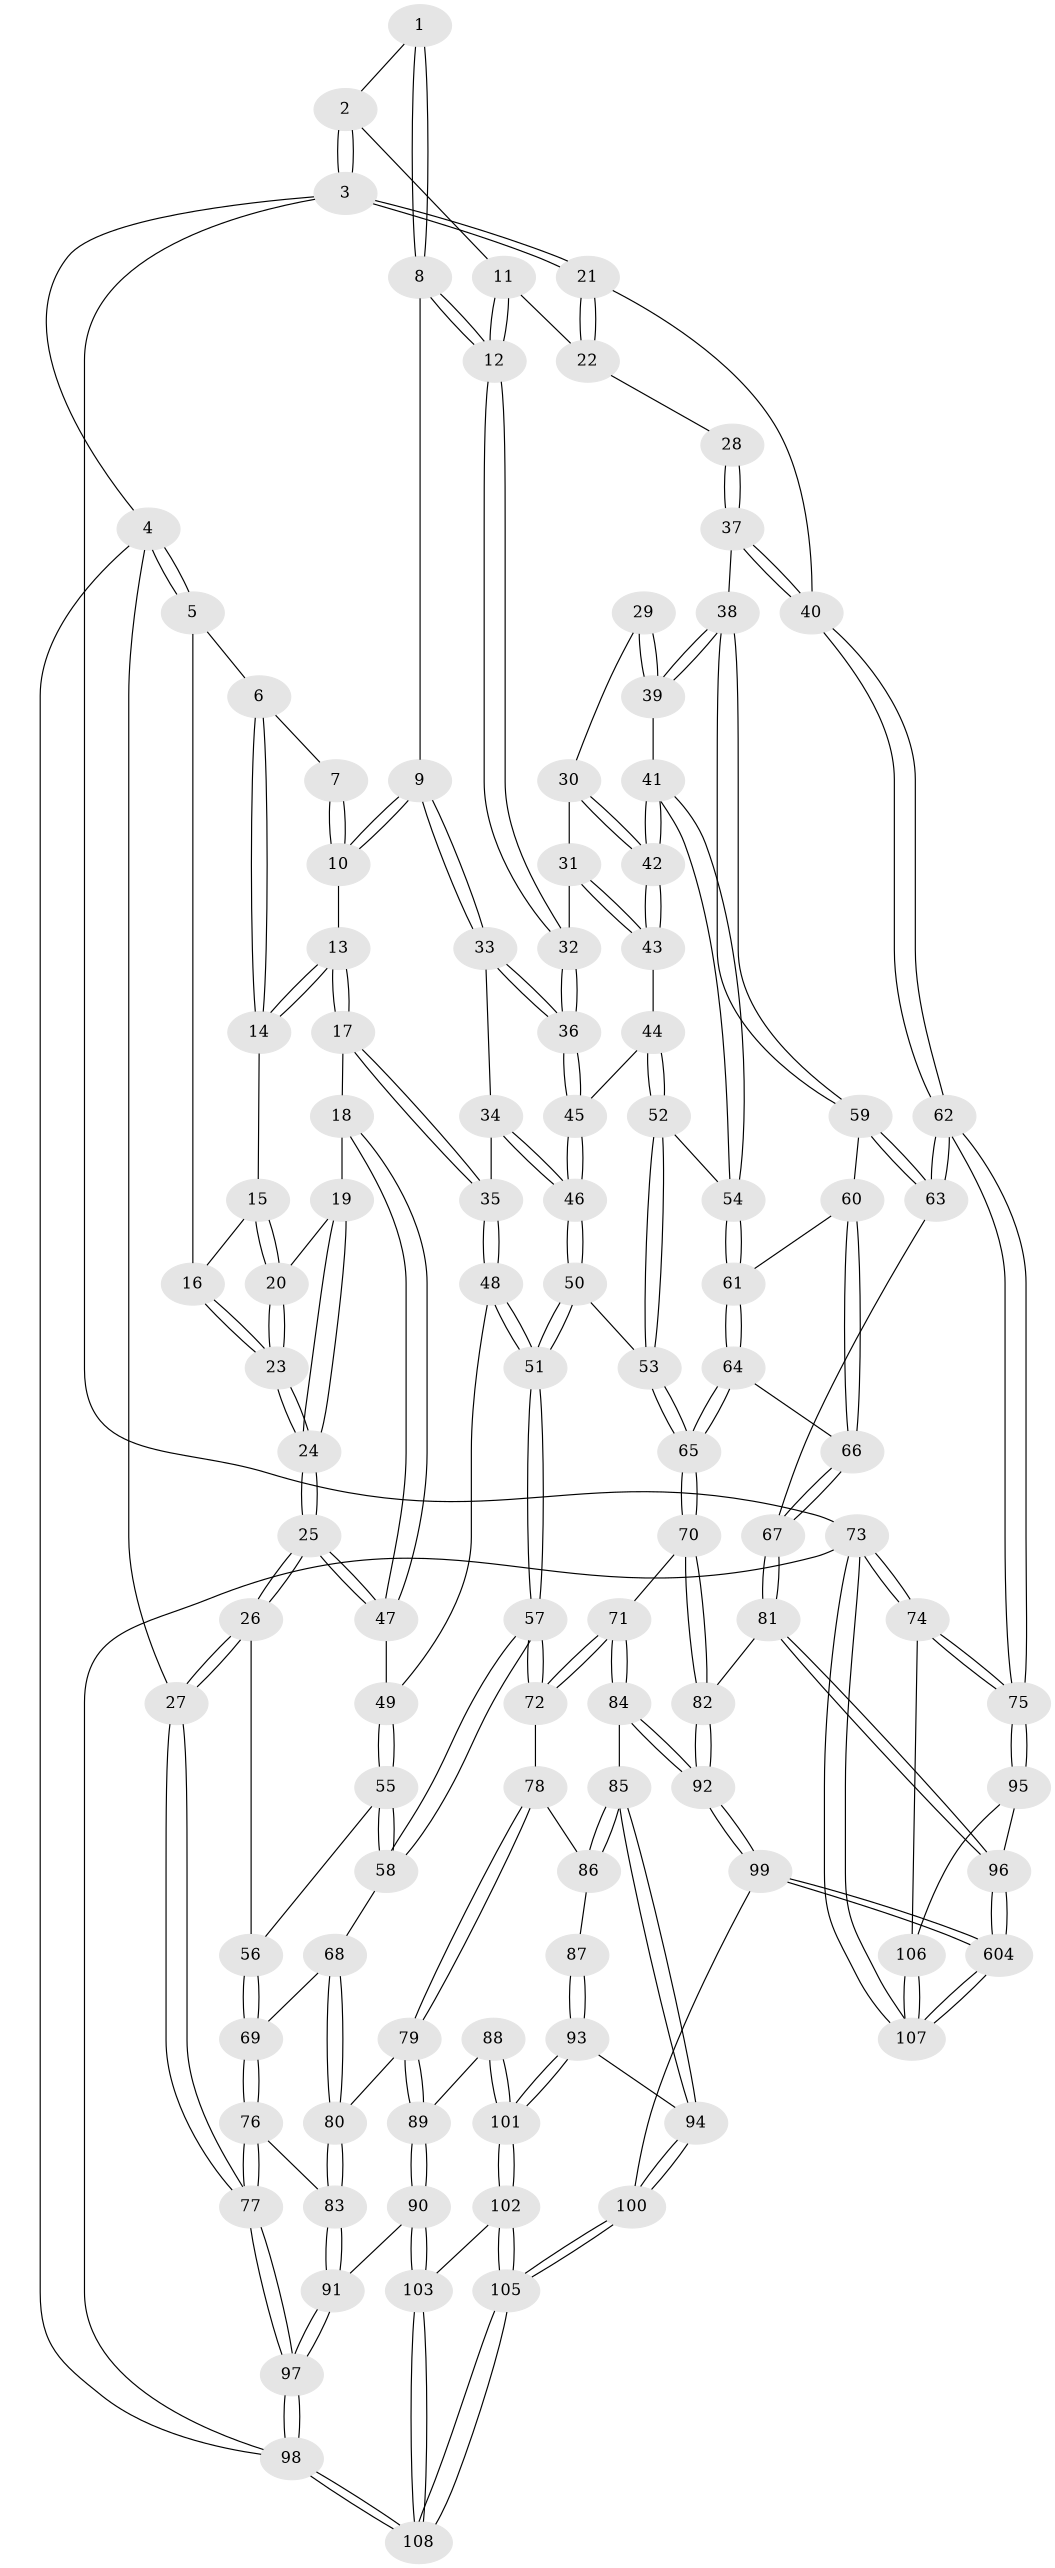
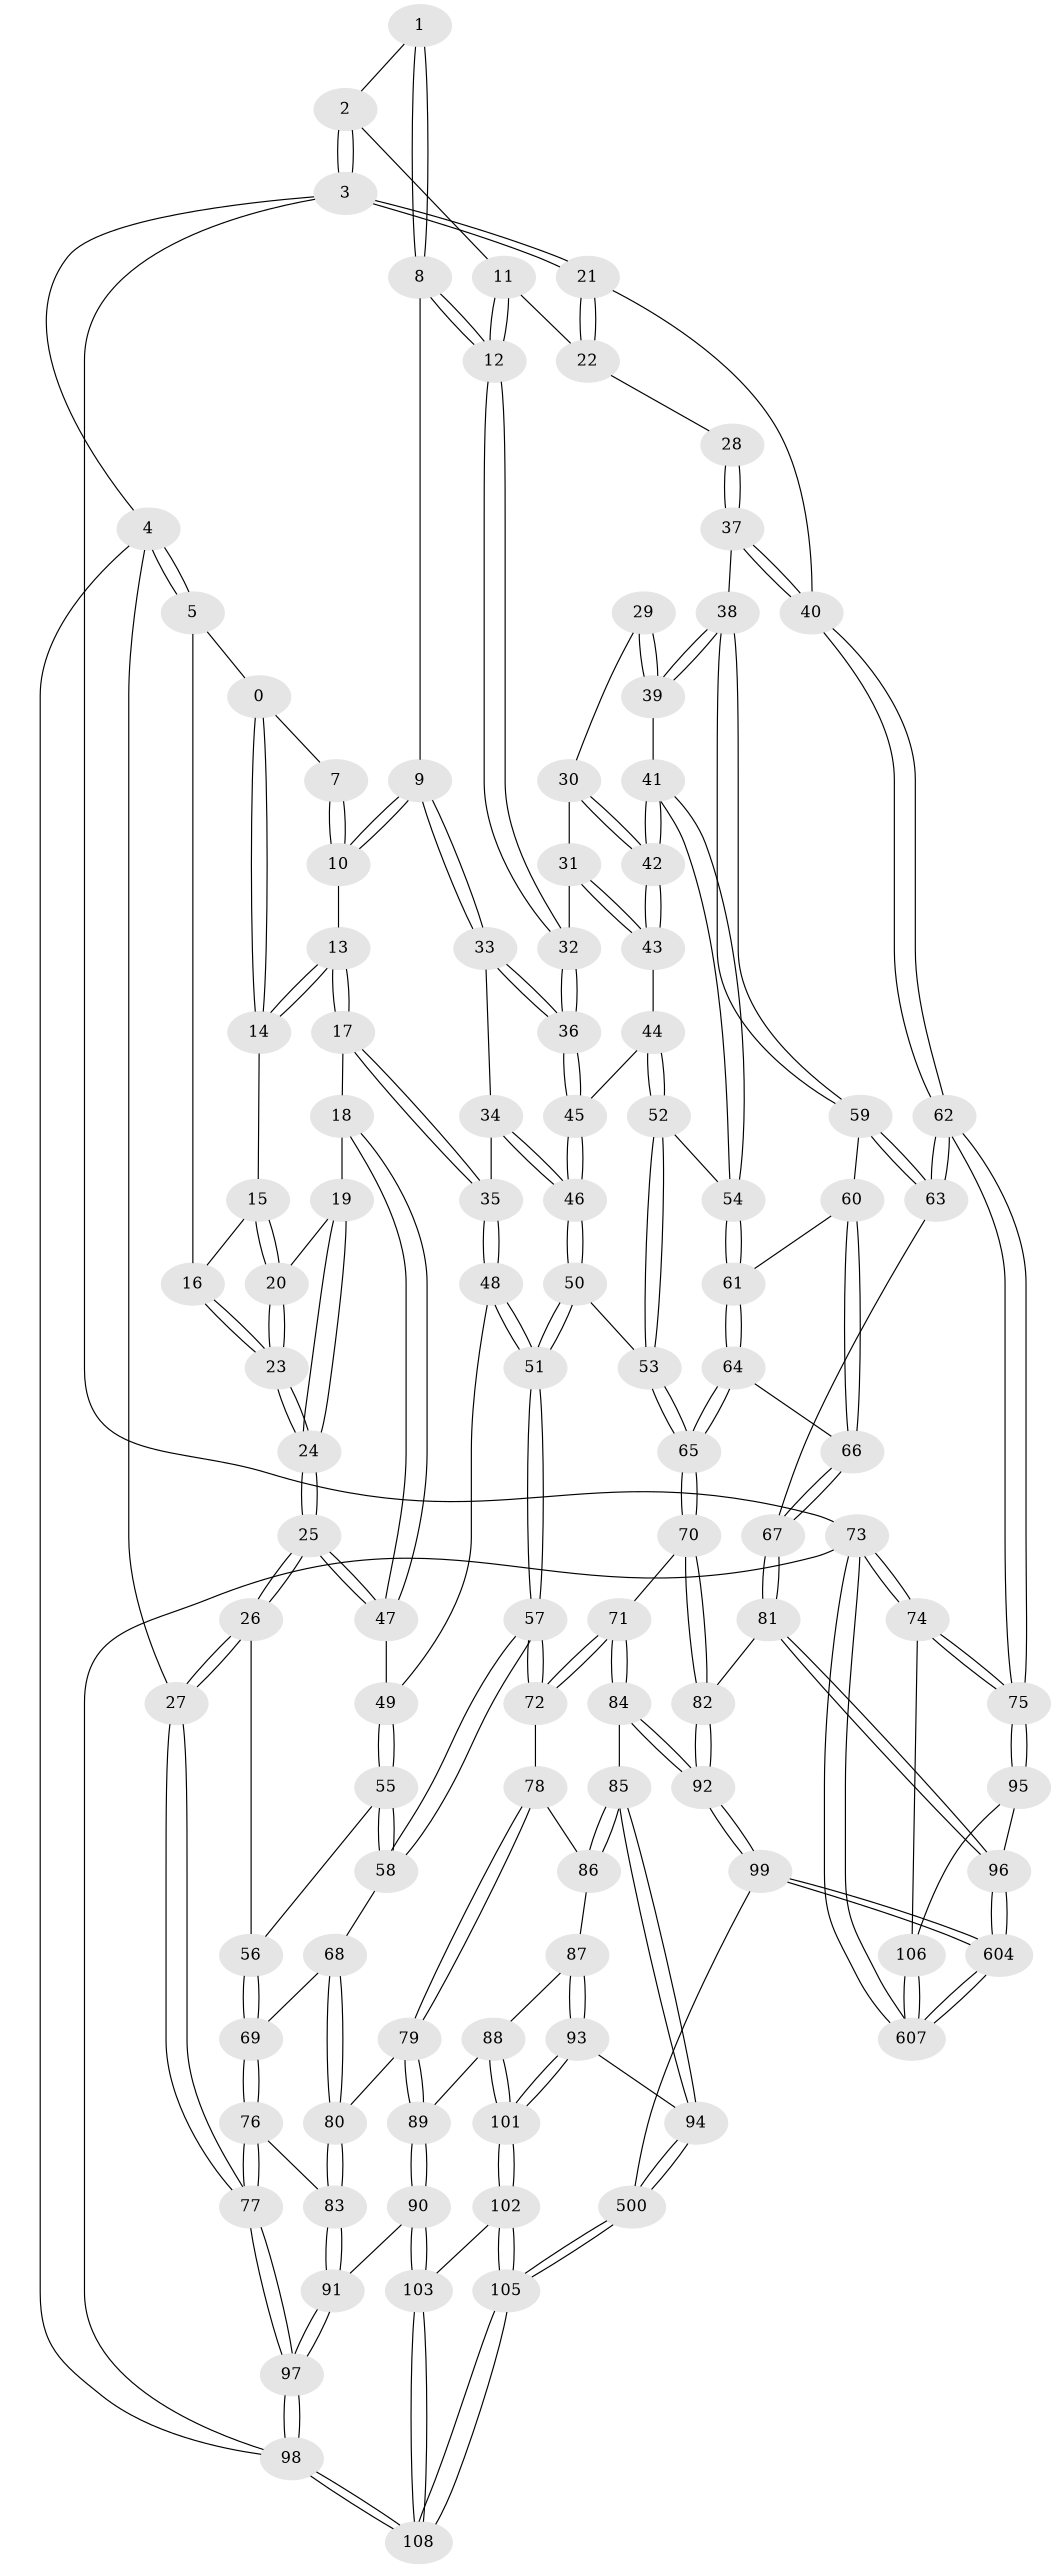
(259, 697) -> (259, 697)
none -> (536, 1997)
(912, 2039) -> (912, 2039)
(632, 2207) -> (632, 2207)
